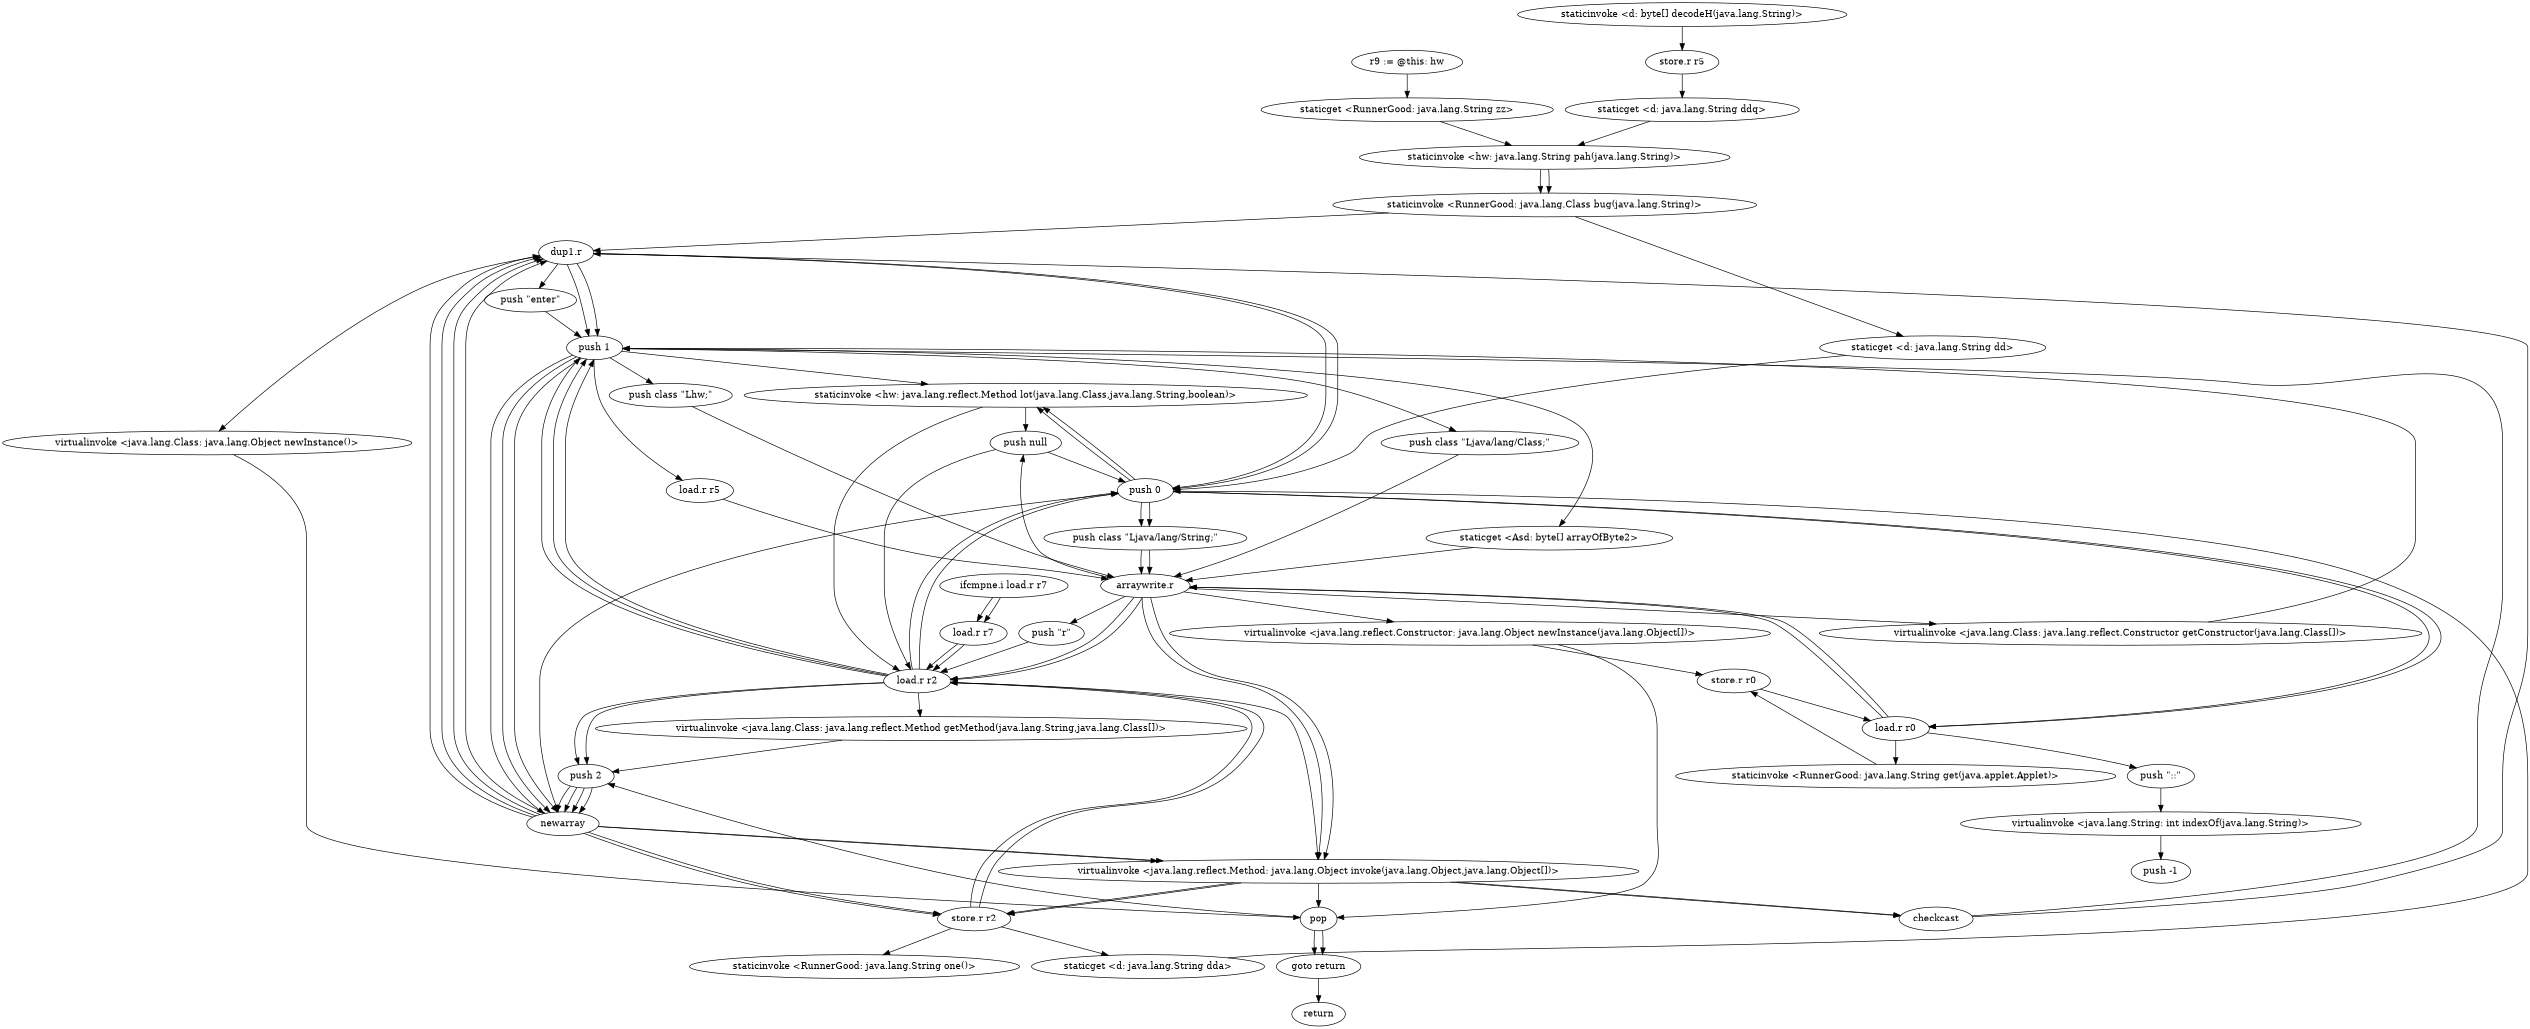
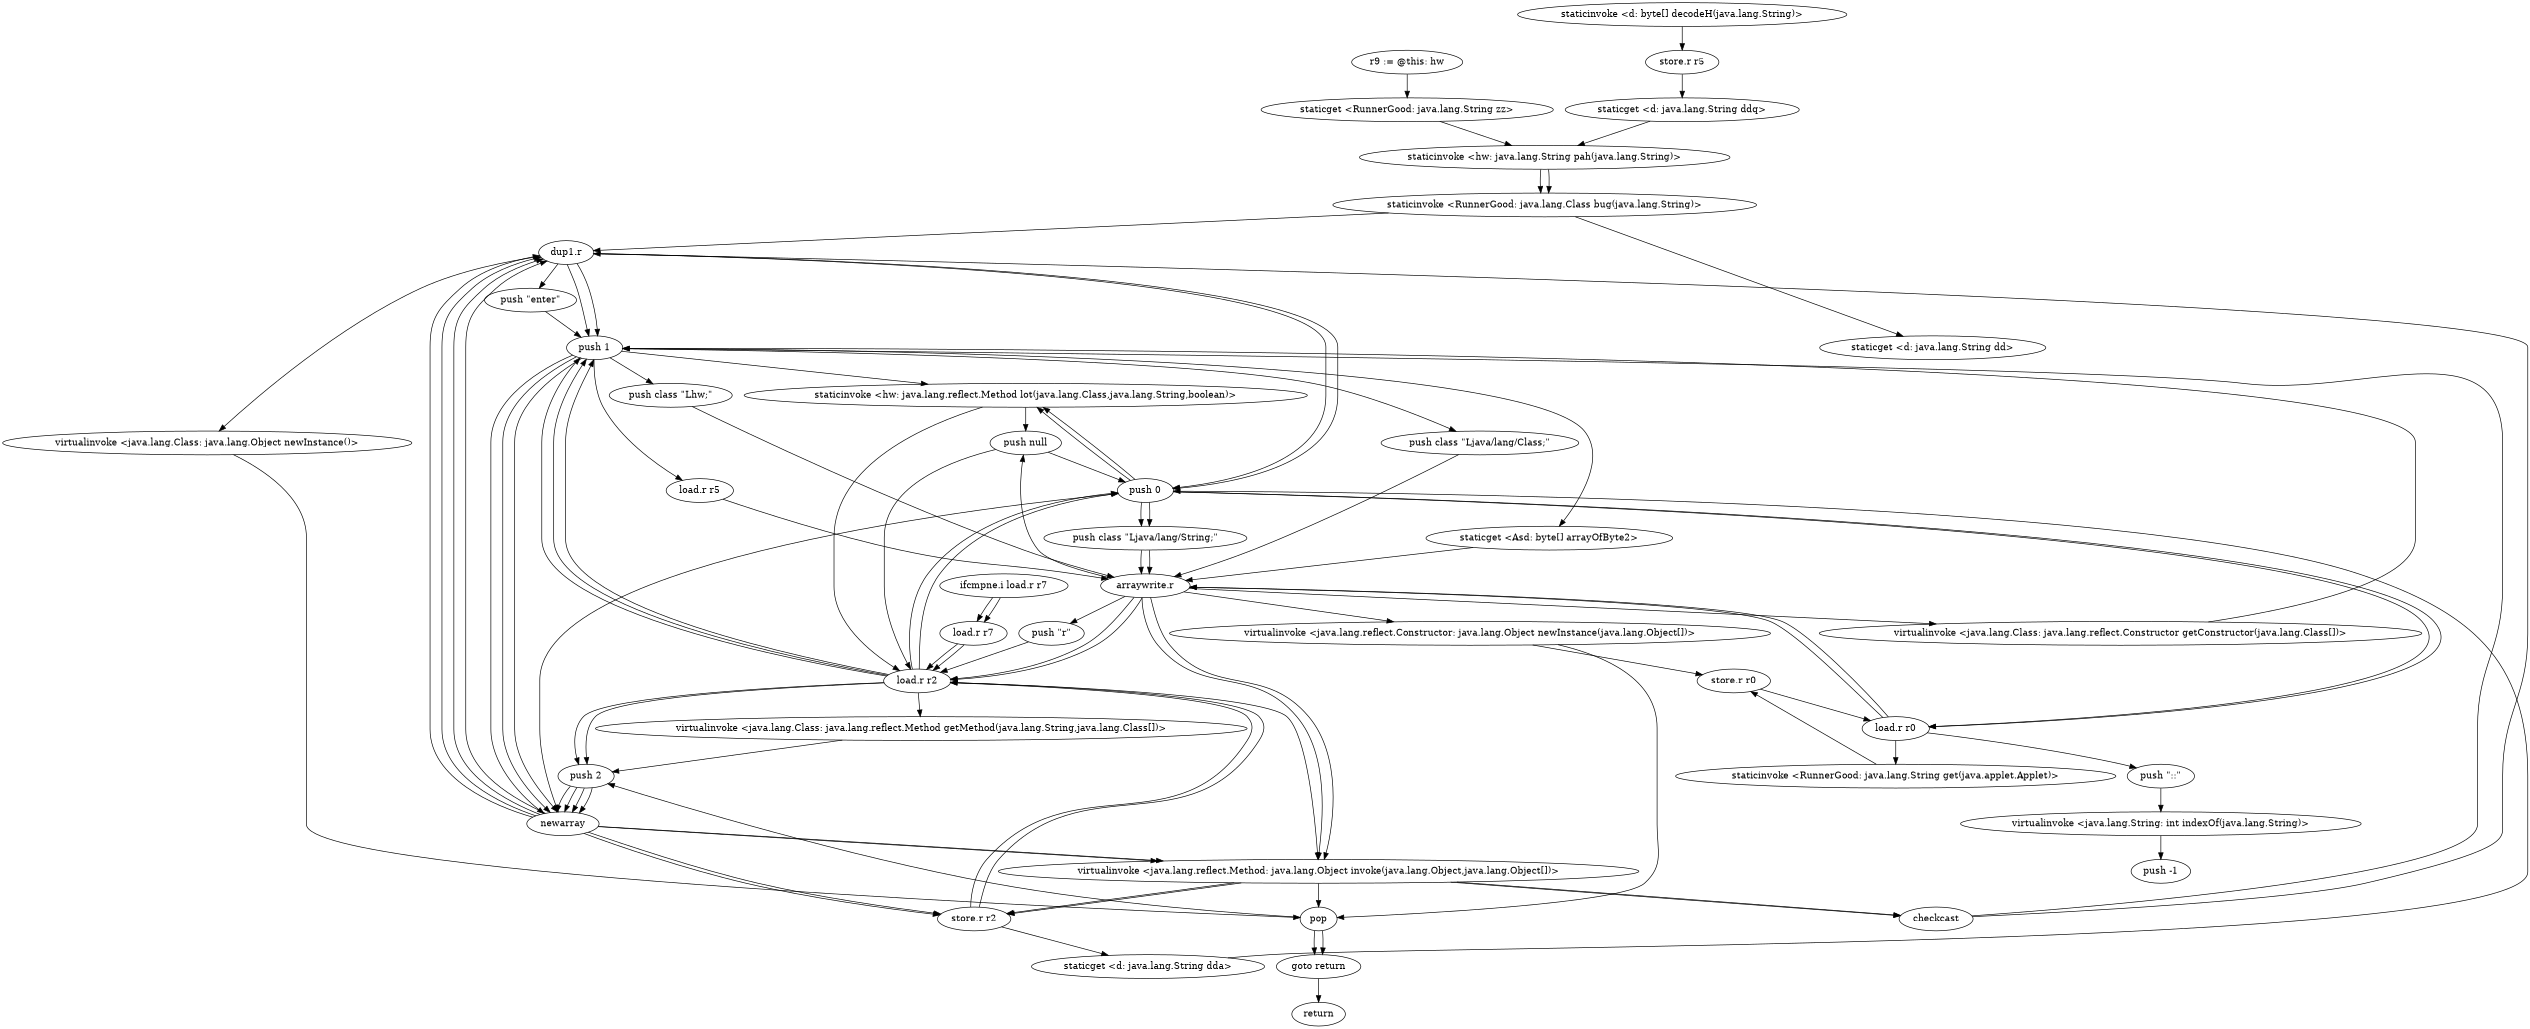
(1522, 395) -> none
(854, 967) -> none
